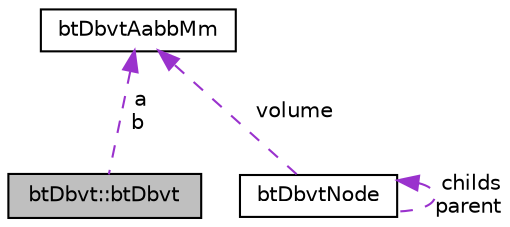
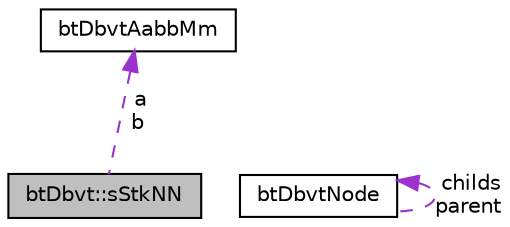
(237, 121) -> none
(105, 196) -> (105, 196)
